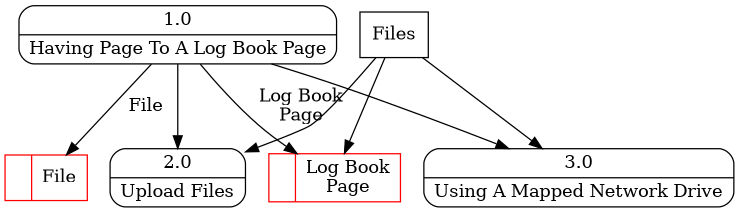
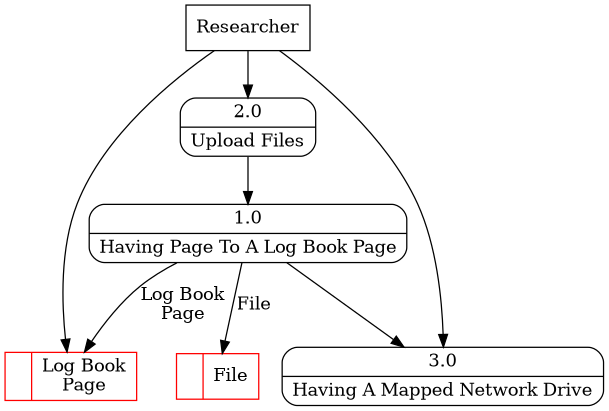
(394, 35) -> (248, 28)
(178, 100) -> (248, 174)
(579, 192) -> (443, 390)
